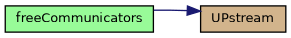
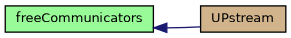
(170, 10) -> (184, 28)
